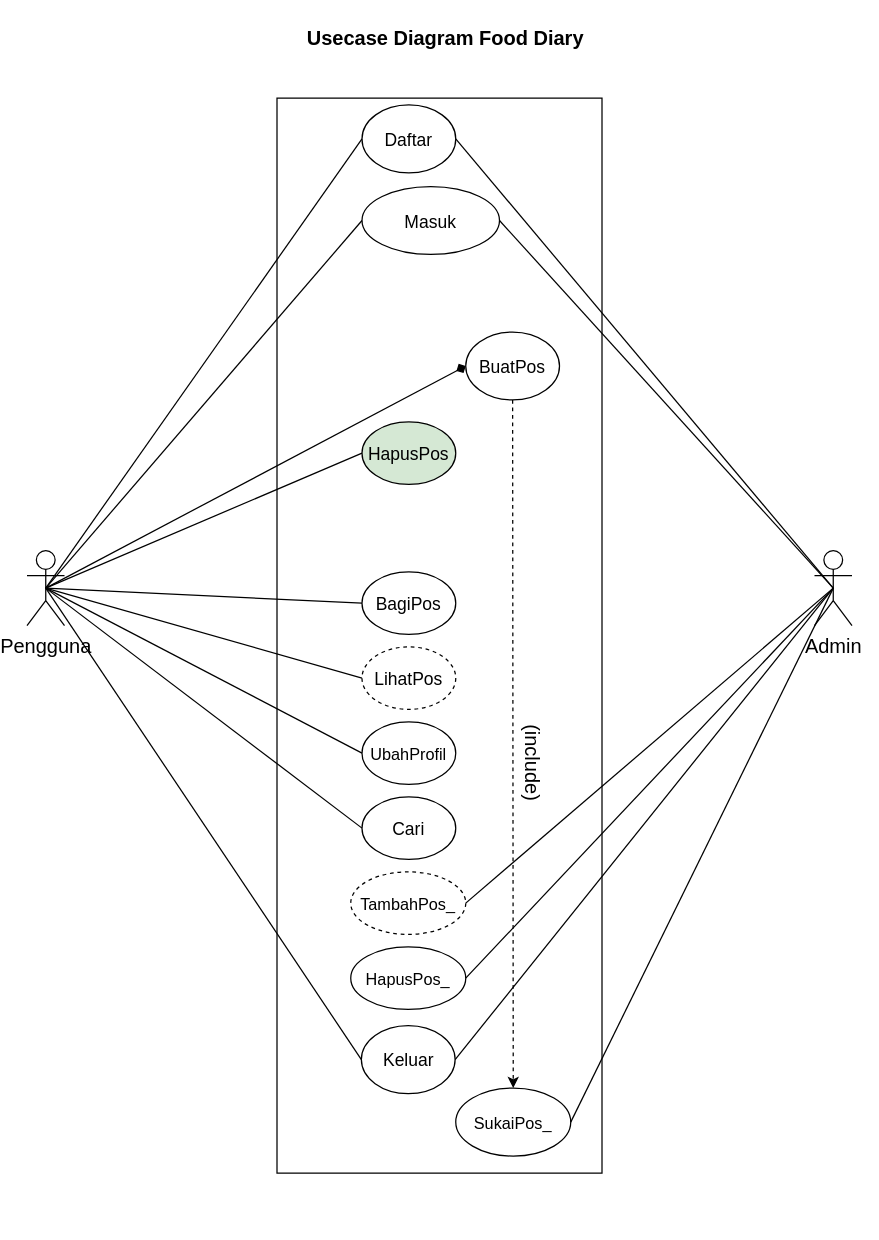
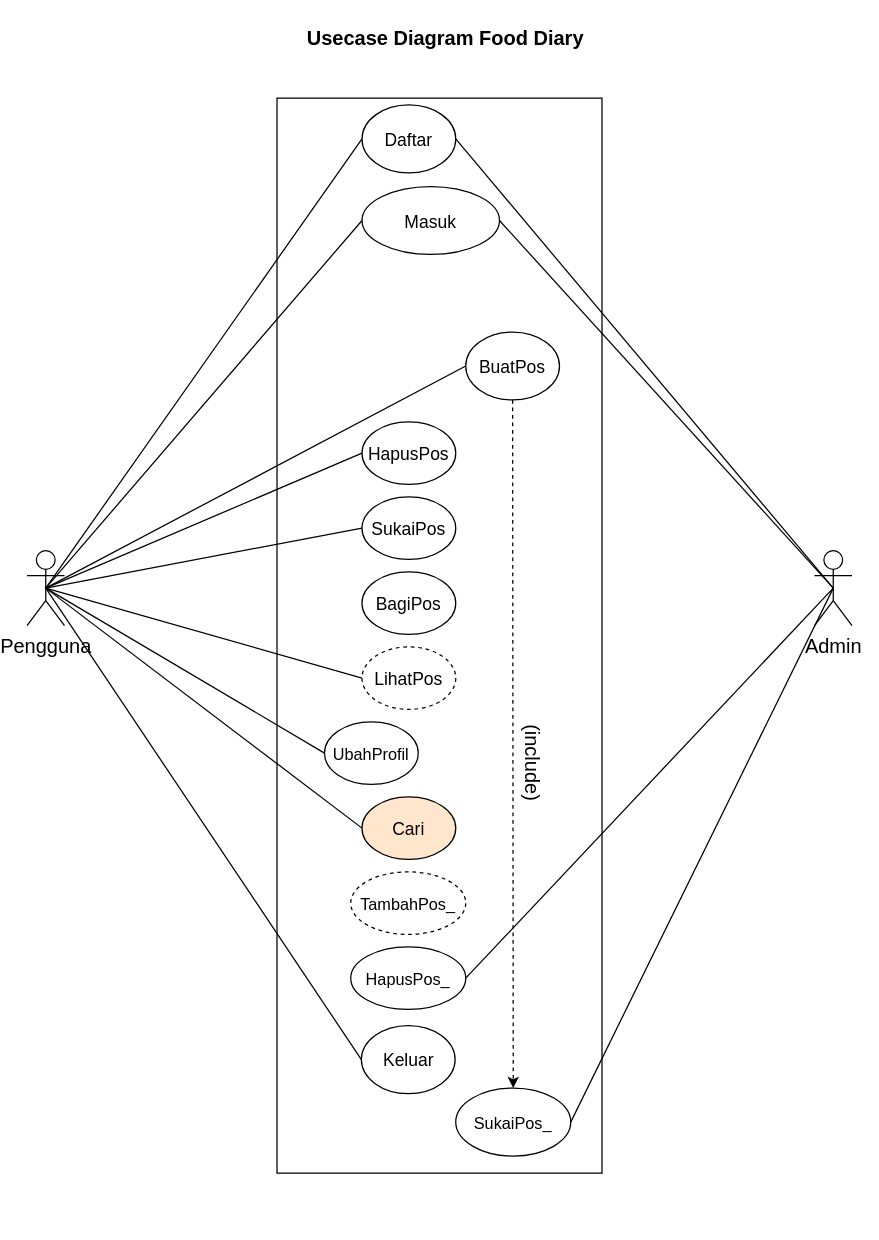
(456, 371) -> (460, 369)
(409, 453) -> (409, 453)
none -> (409, 528)
none -> (210, 557)
(209, 596) -> none
(644, 750) -> none
(409, 753) -> (371, 753)
(409, 828) -> (409, 828)
(638, 832) -> none
